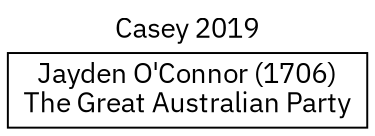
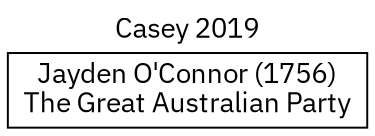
(188, 90) -> (188, 90)
